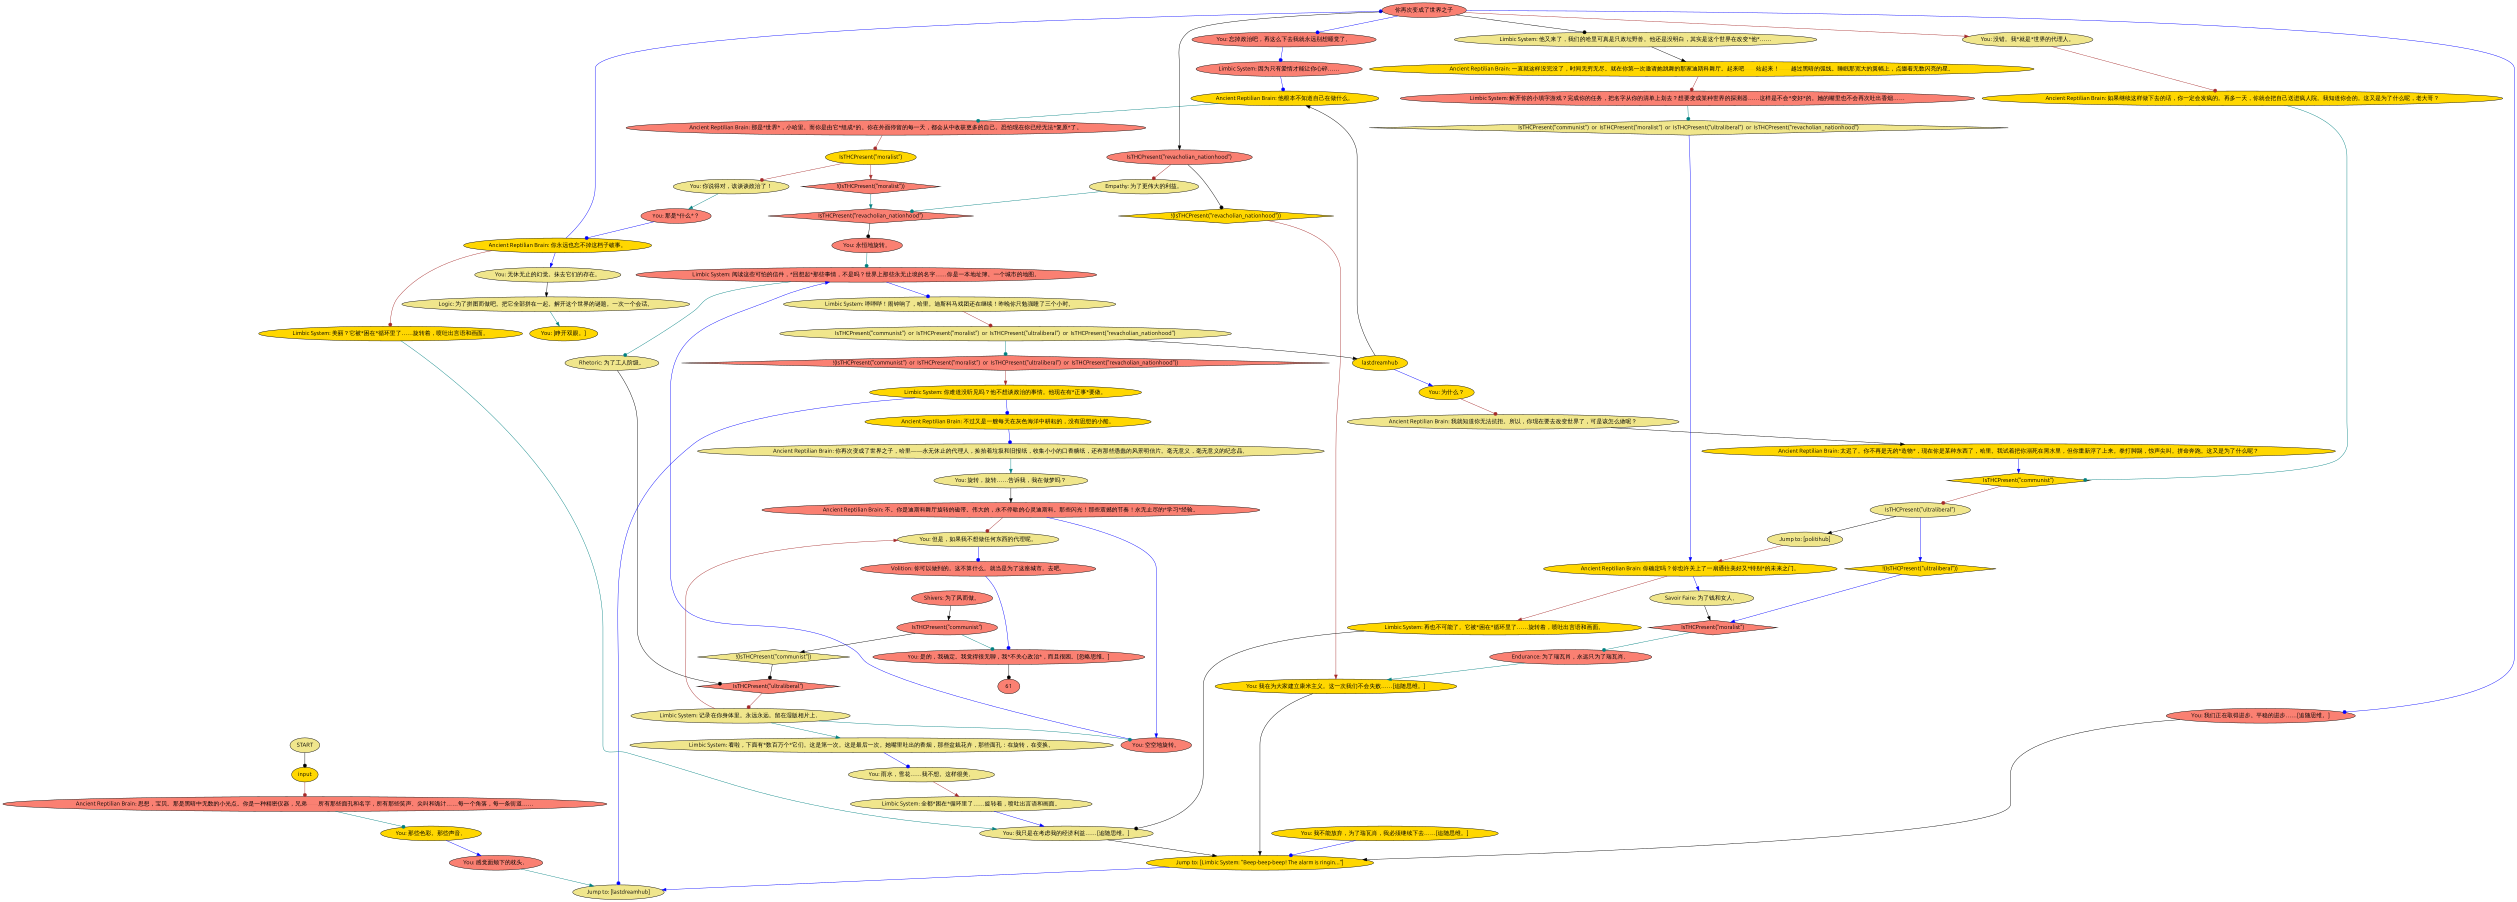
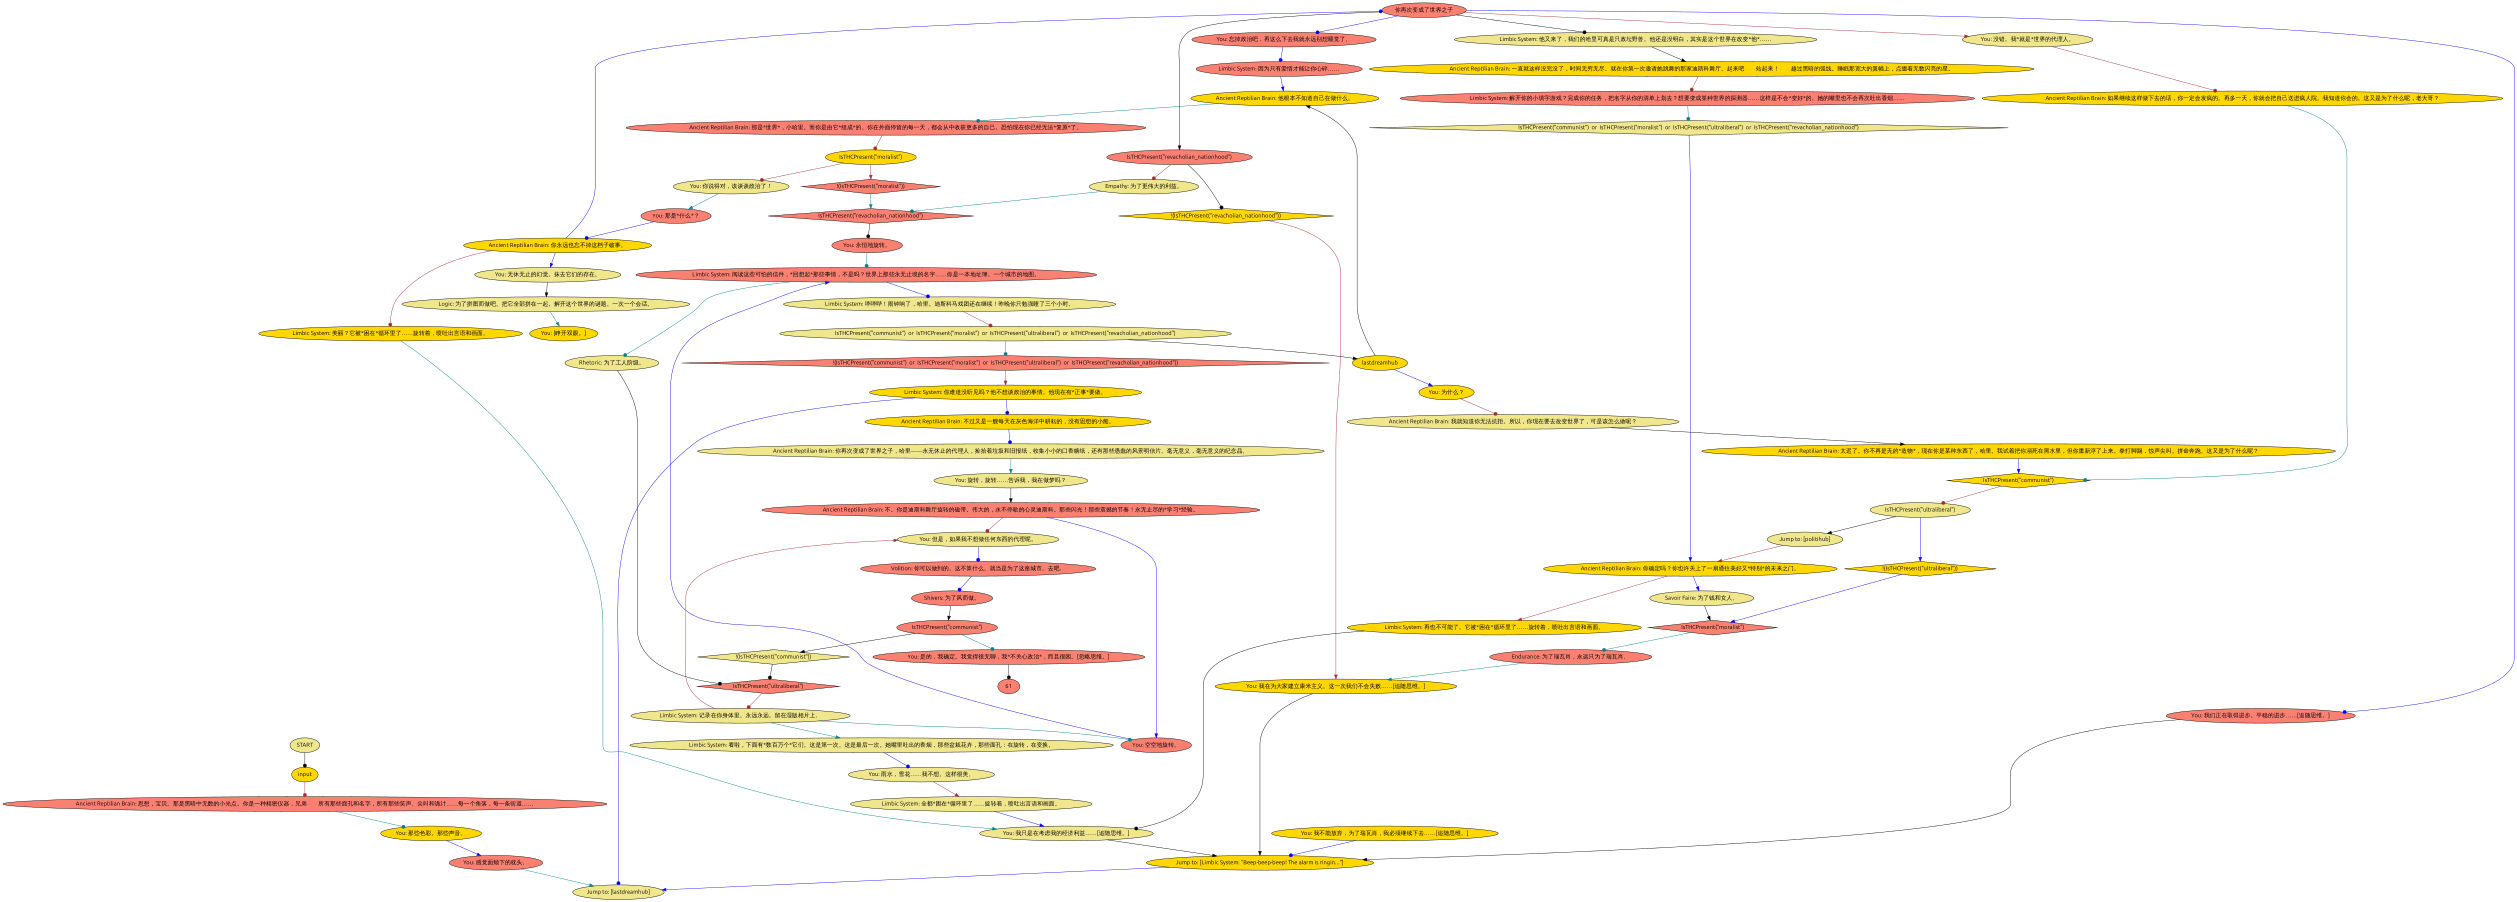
(1282, 82) -> (1282, 82)
(1003, 609) -> (966, 582)
